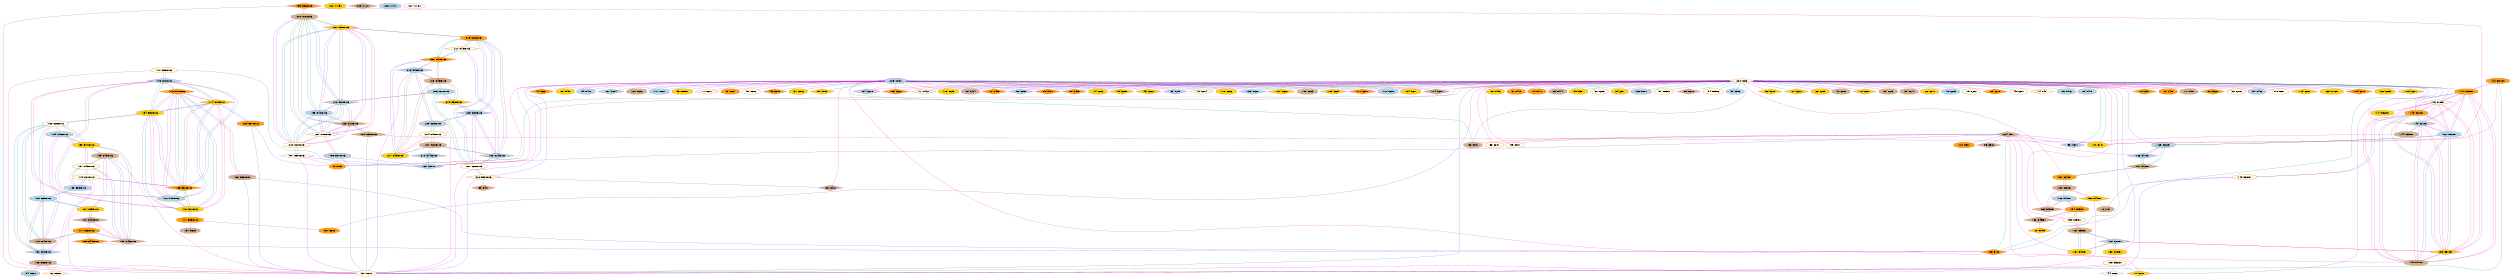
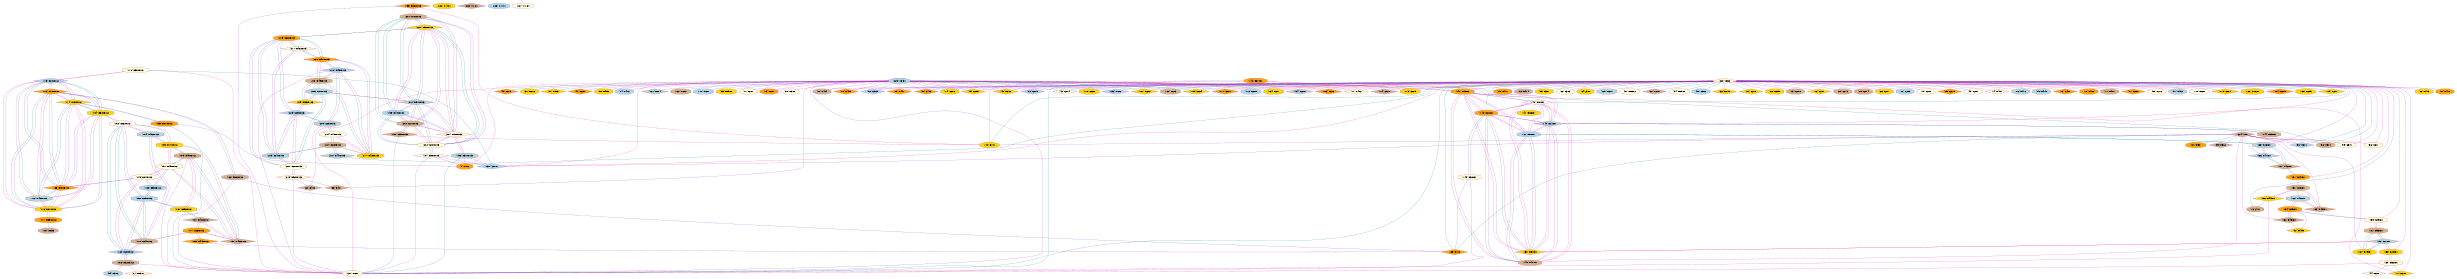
(526, 92) -> (656, 179)
(707, 92) -> (748, 92)
(350, 124) -> (410, 124)
(497, 156) -> (276, 156)
(329, 231) -> none
